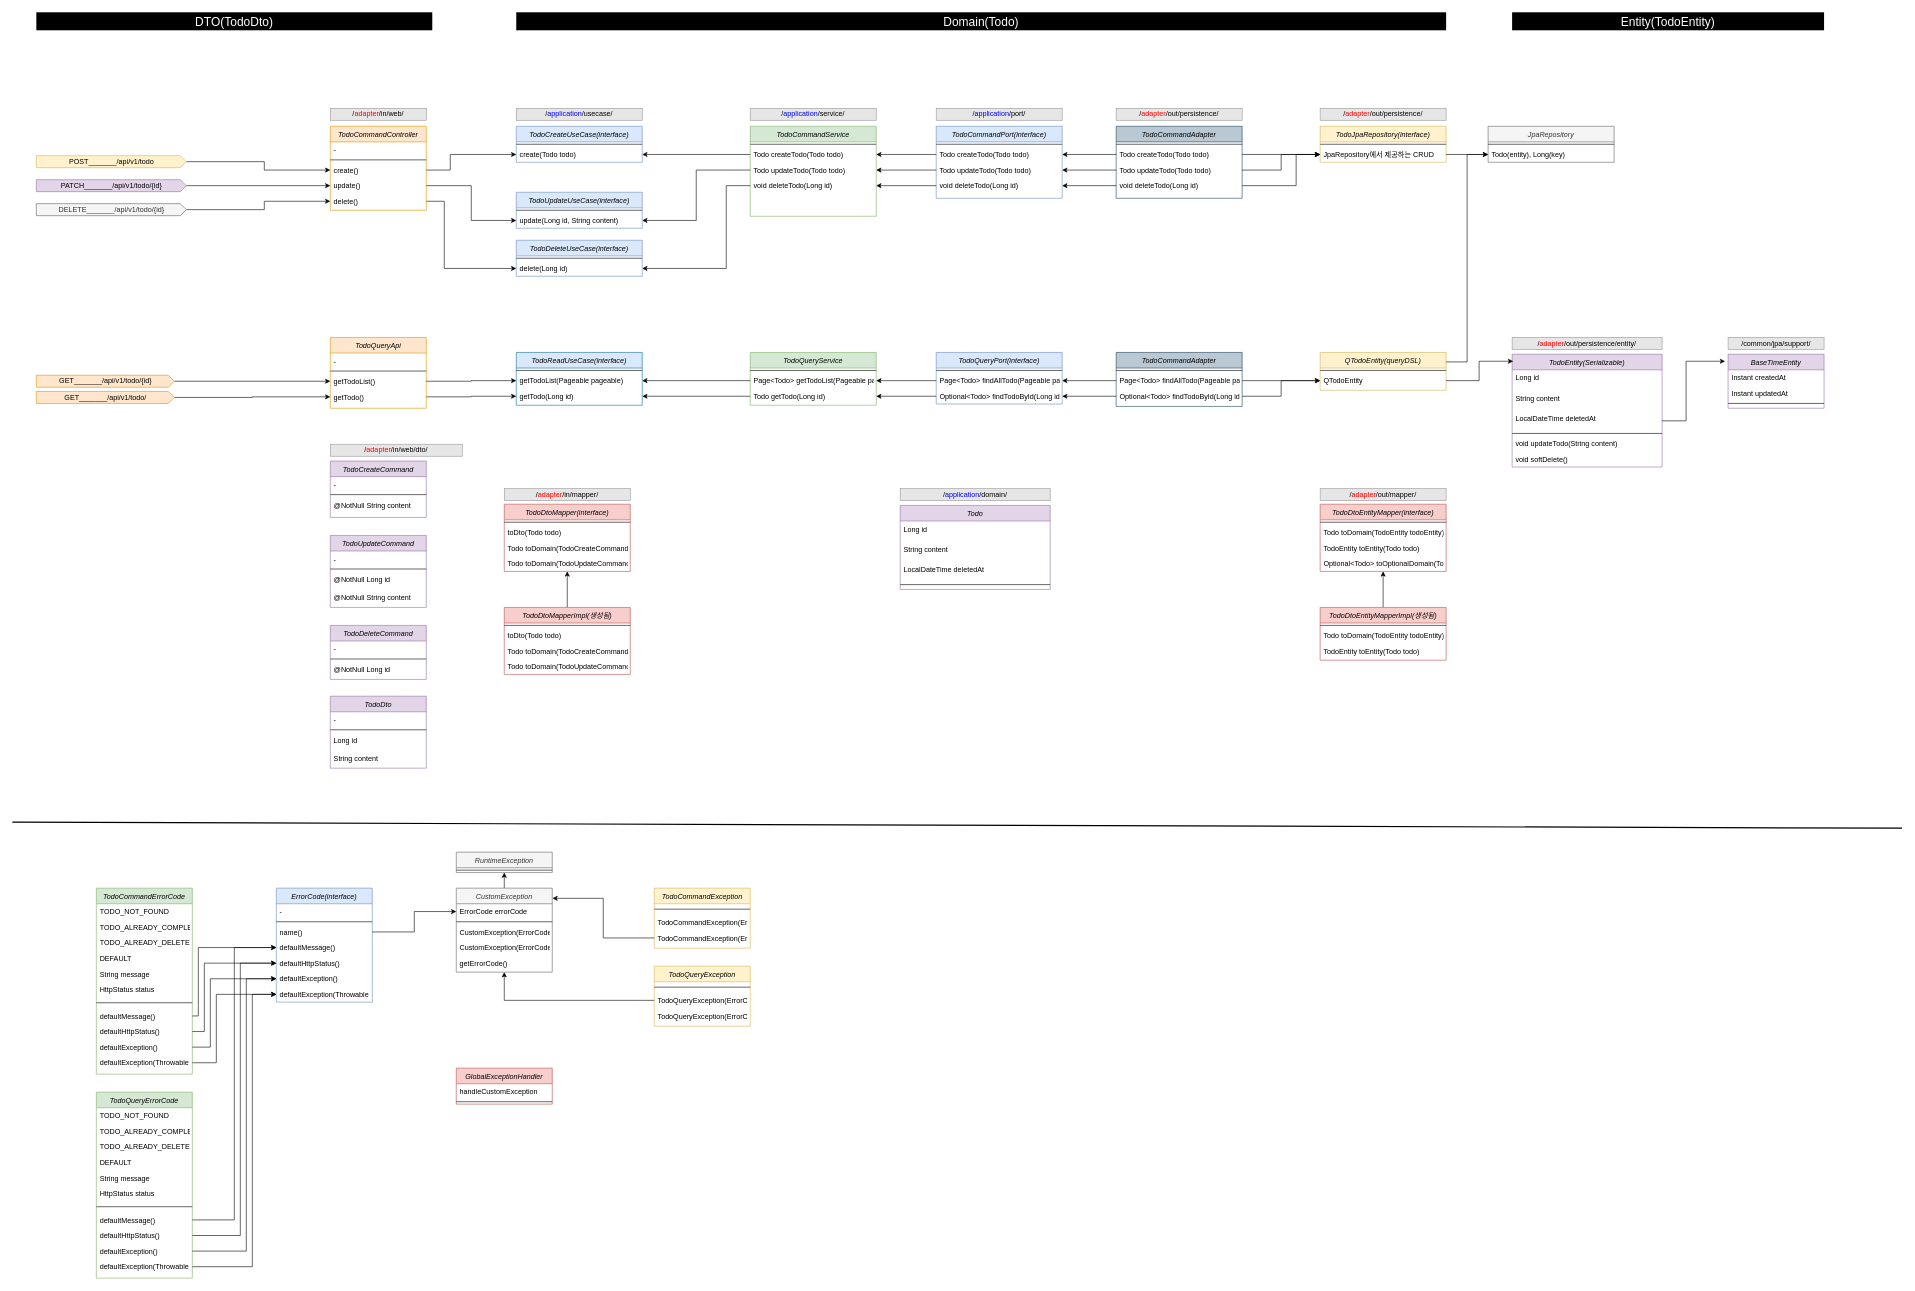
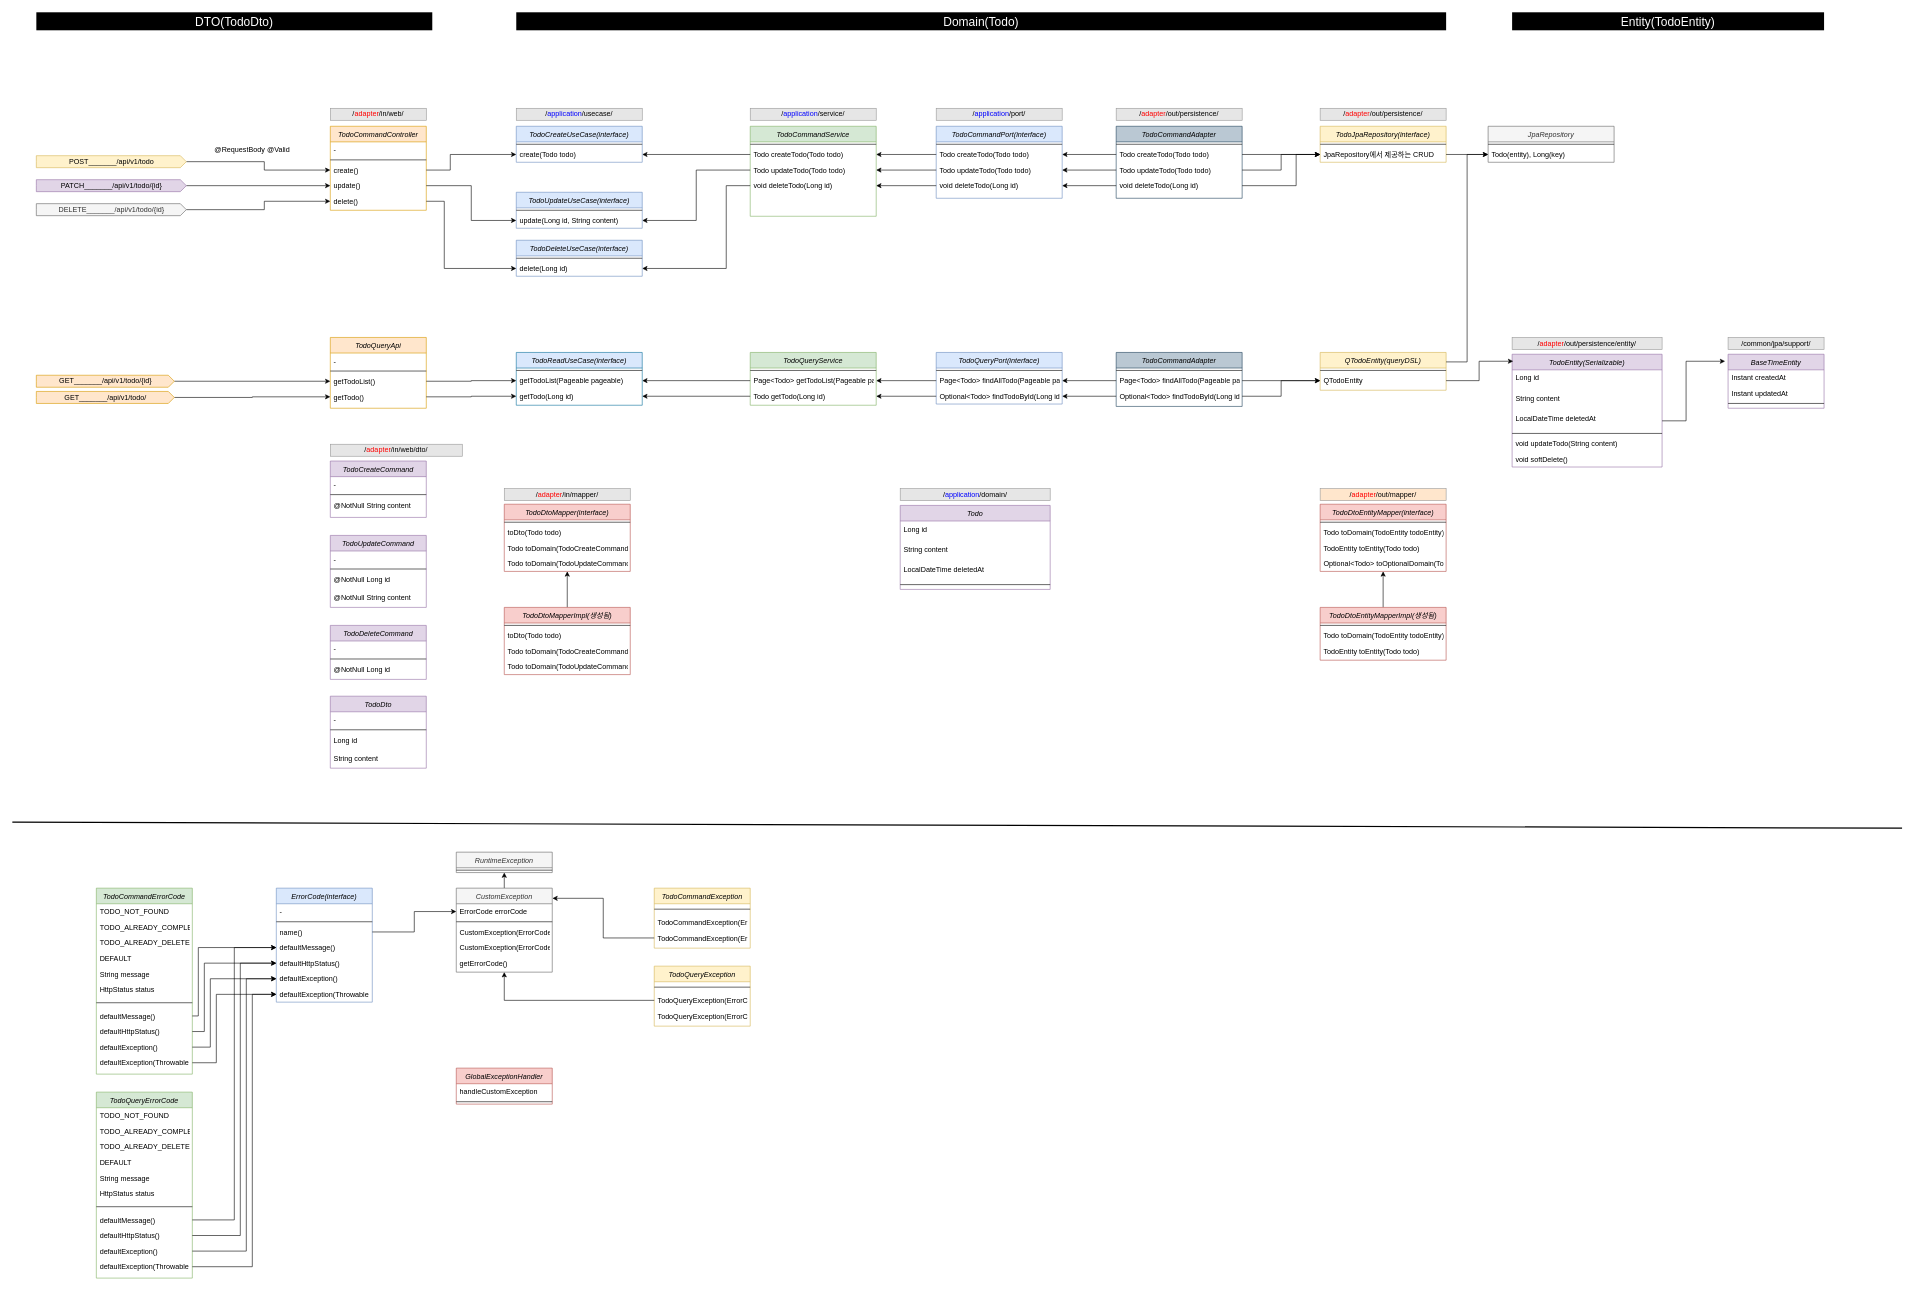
none -> (252, 150)
(1383, 495) -> (1383, 495)
